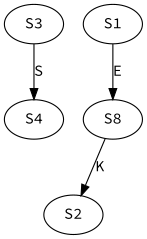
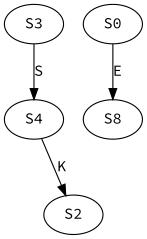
(113, 24) -> (113, 24)
(95, 162) -> (52, 162)
